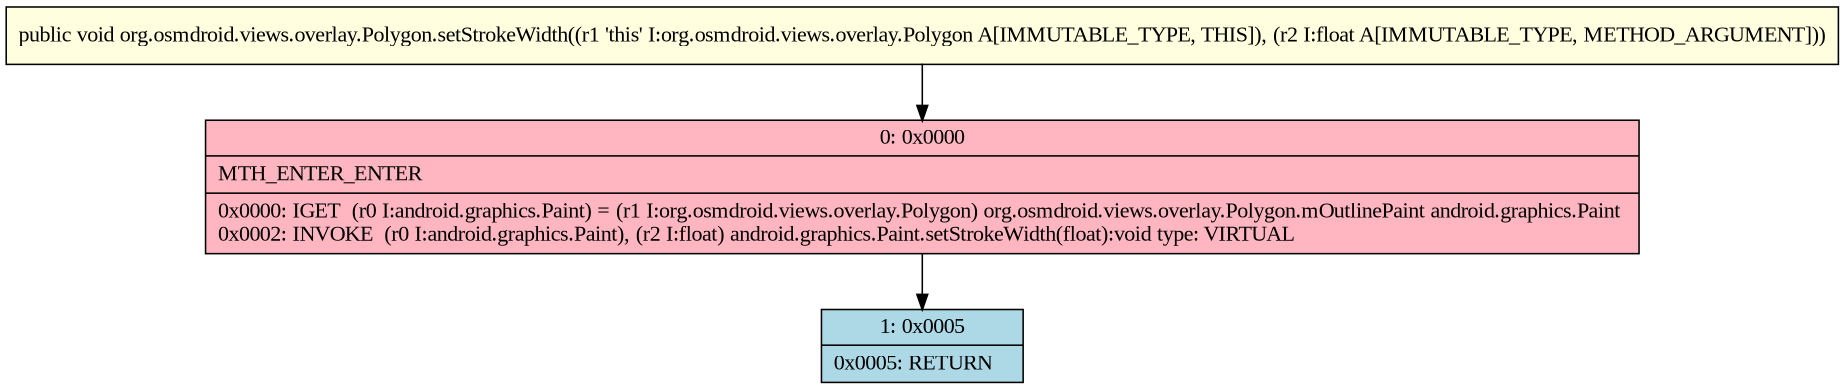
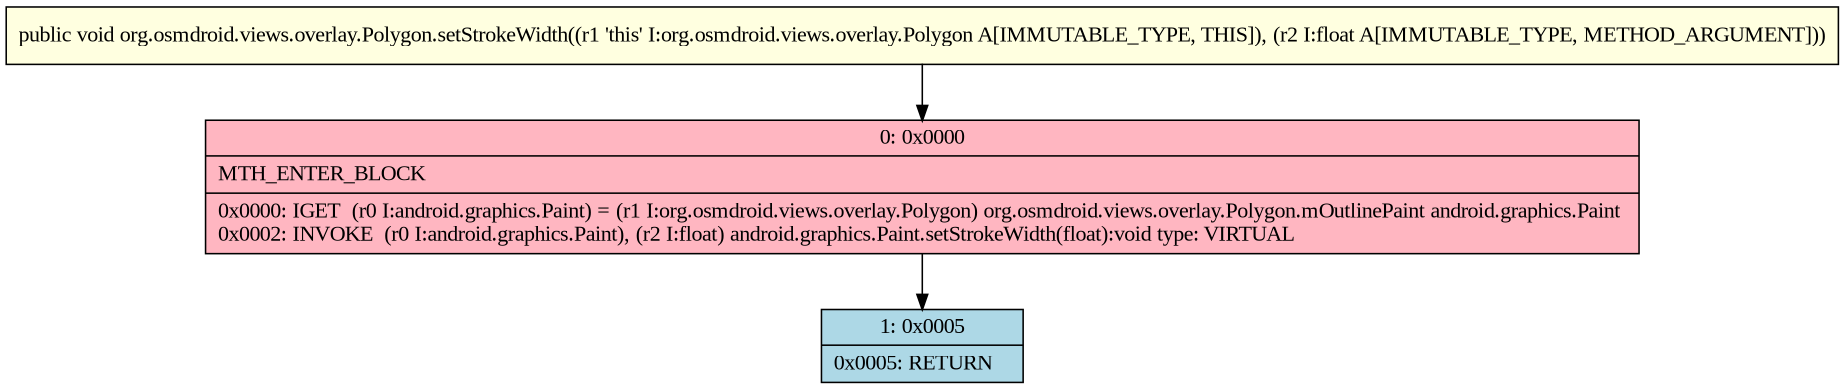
(320, 174) -> (322, 174)
